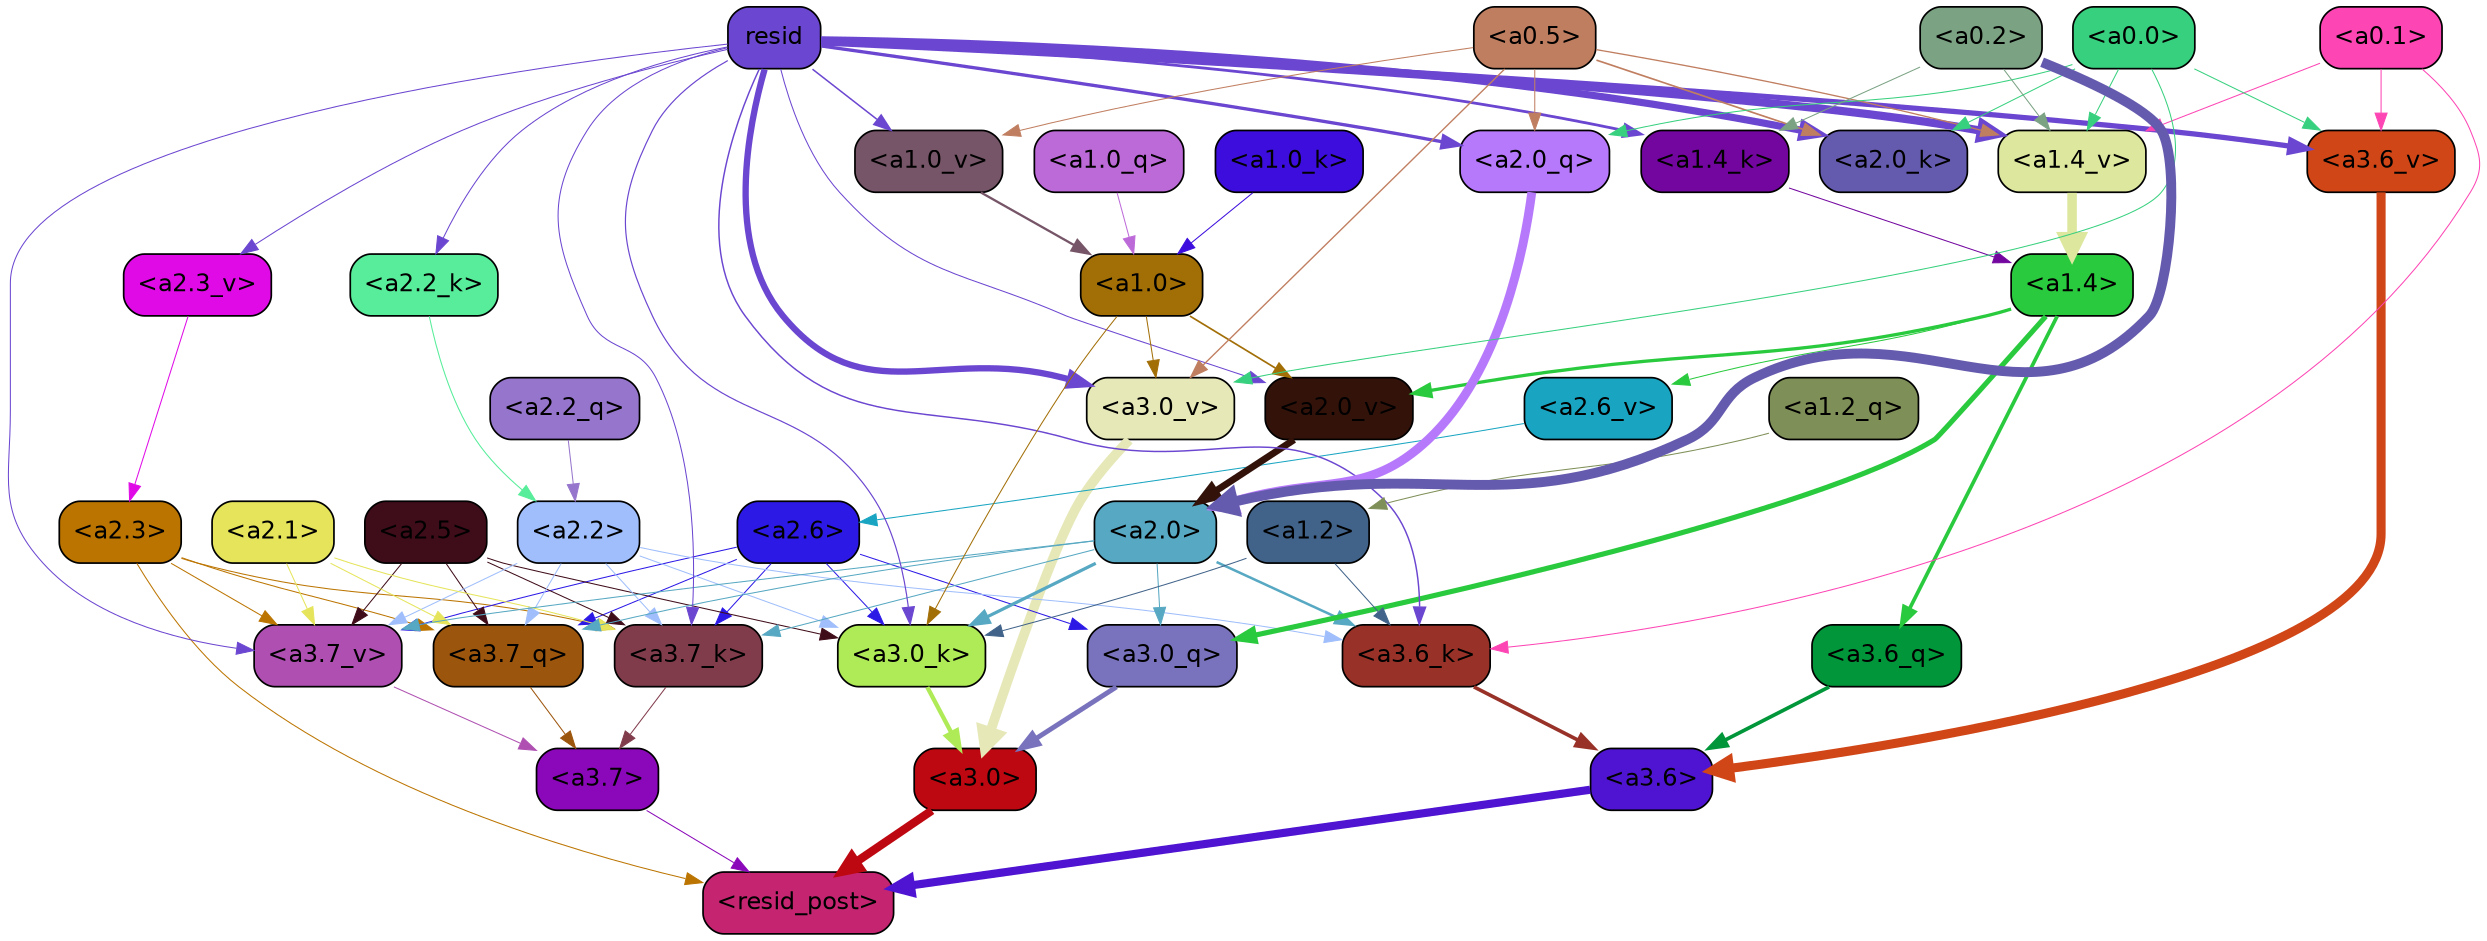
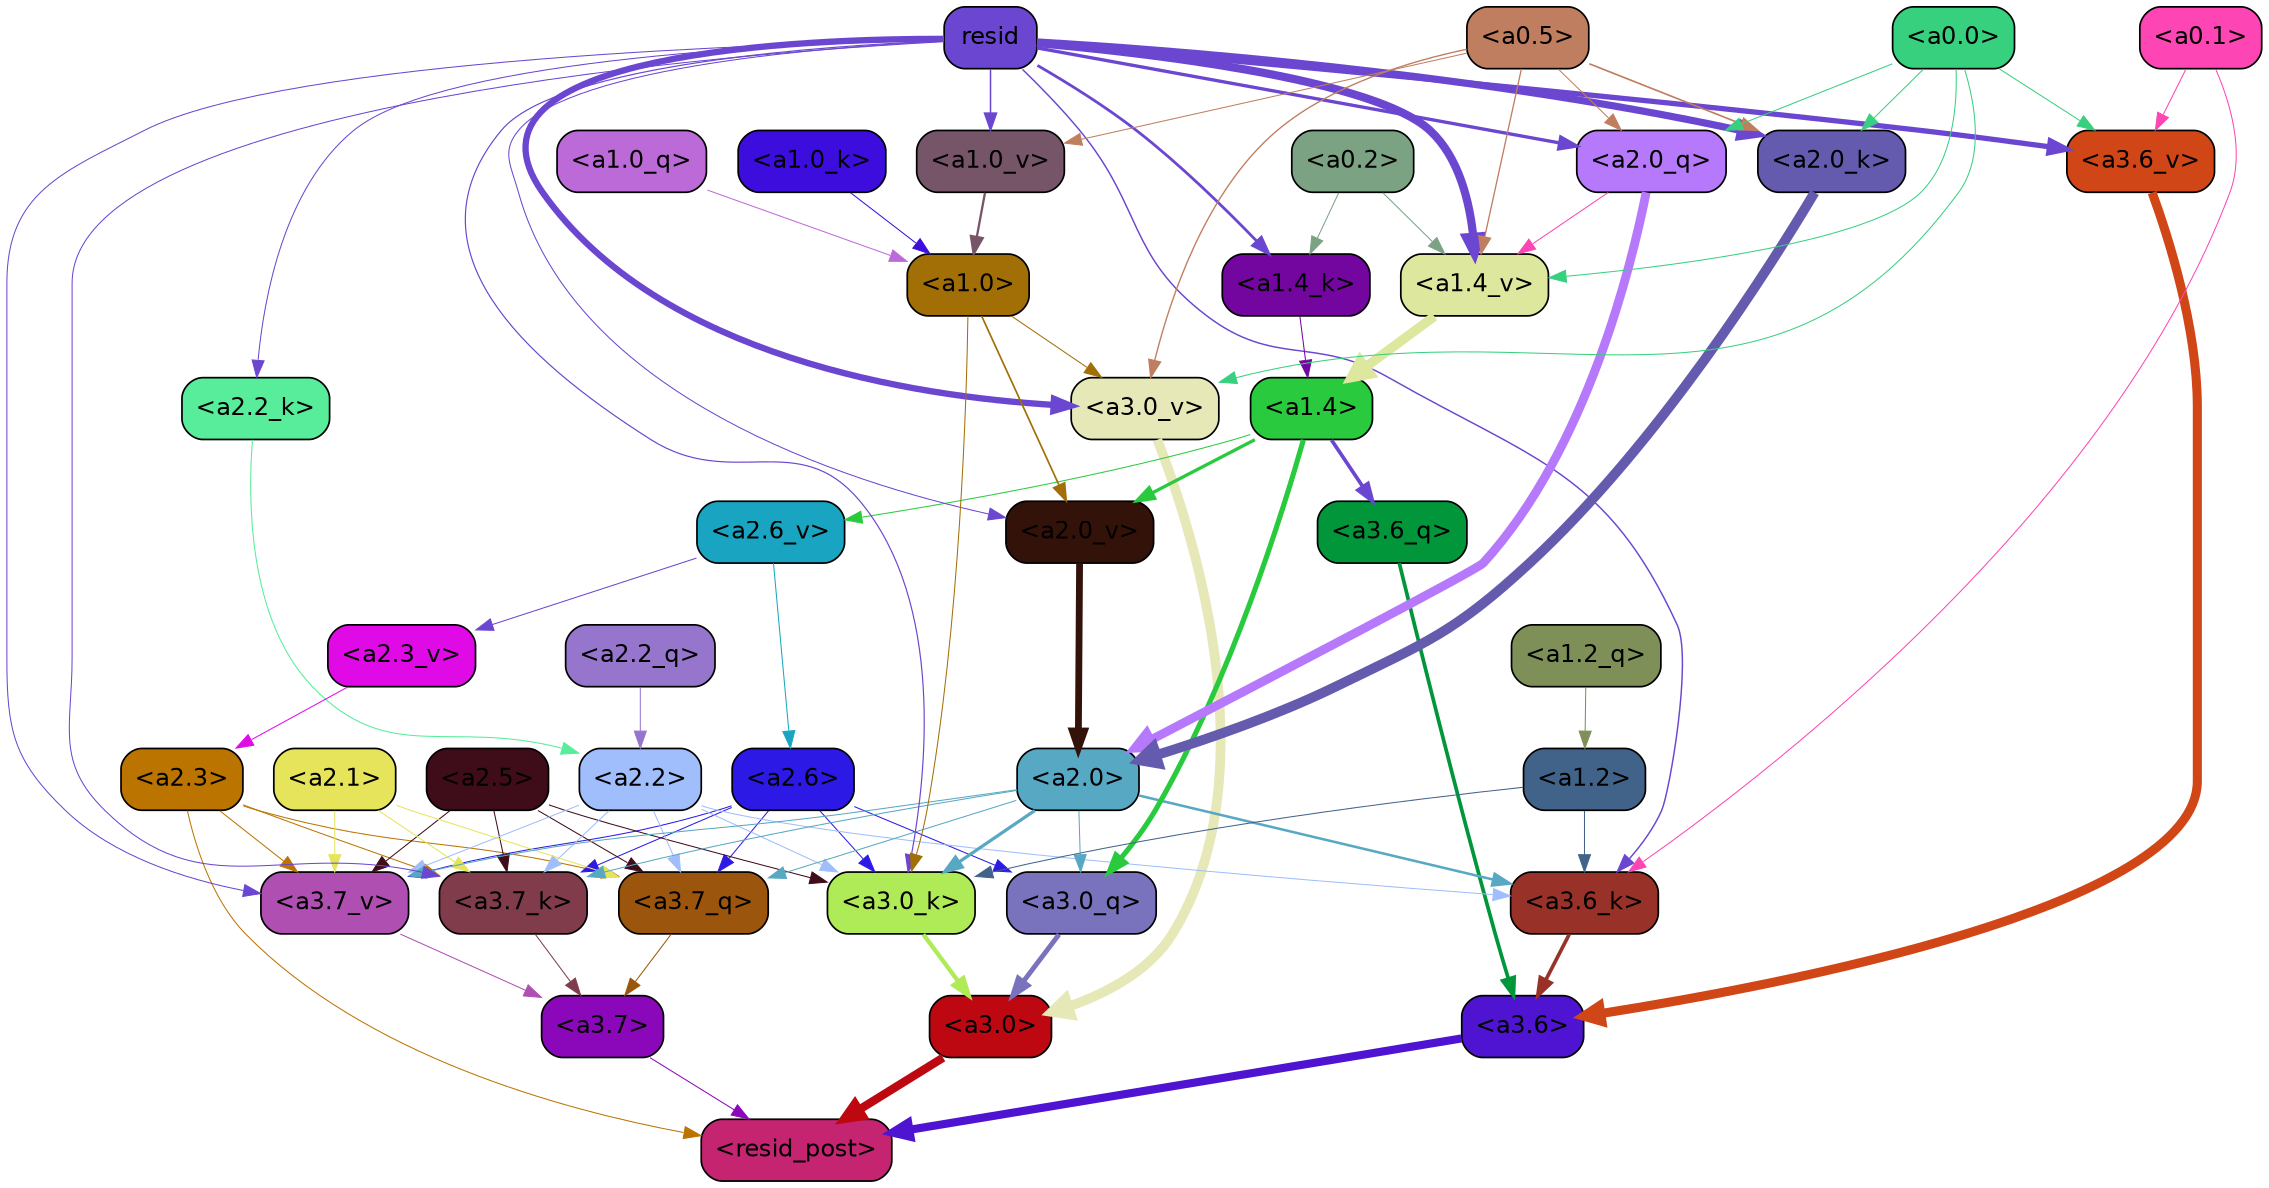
(2229, 99) -> (1570, 218)
(481, 123) -> (594, 591)
(1878, 355) -> (1546, 547)
(1983, 463) -> (1347, 463)
